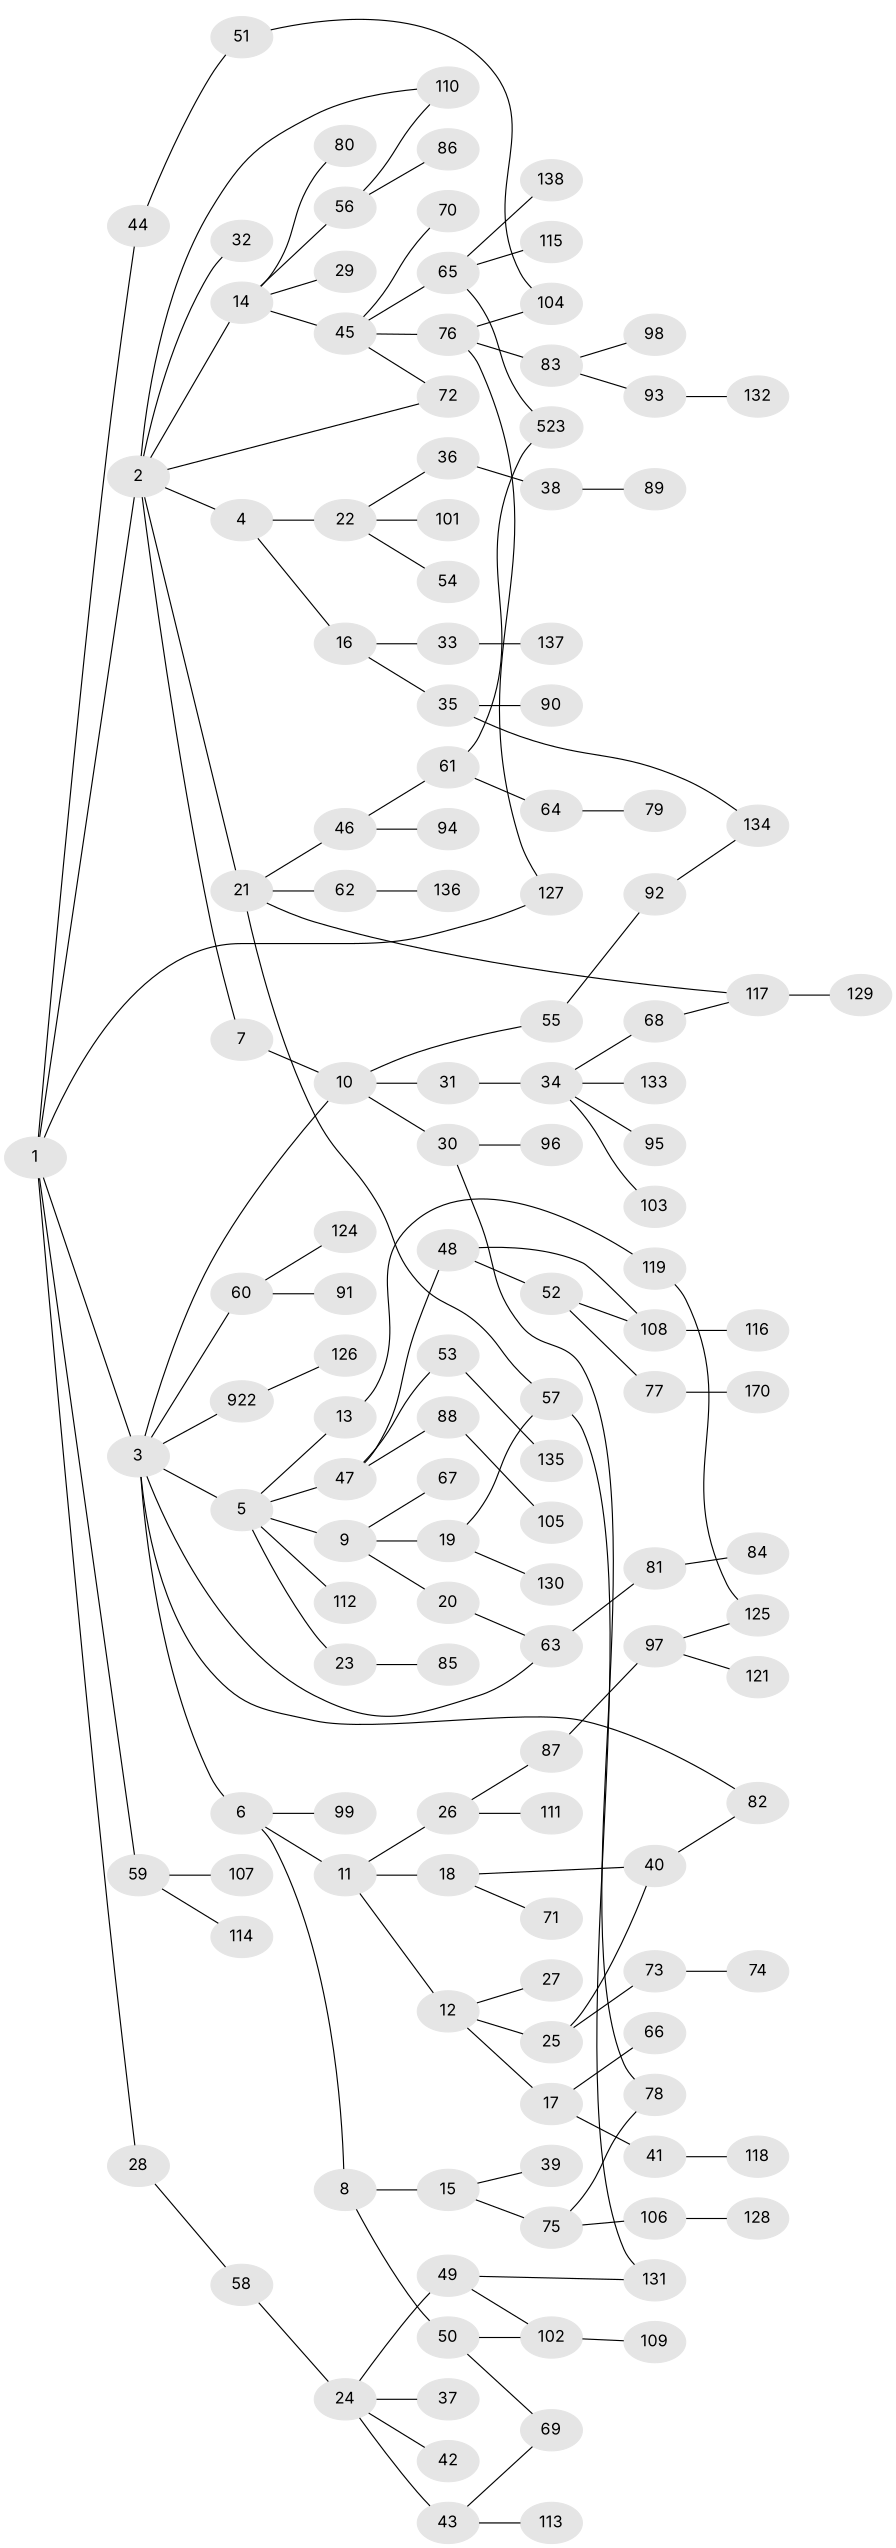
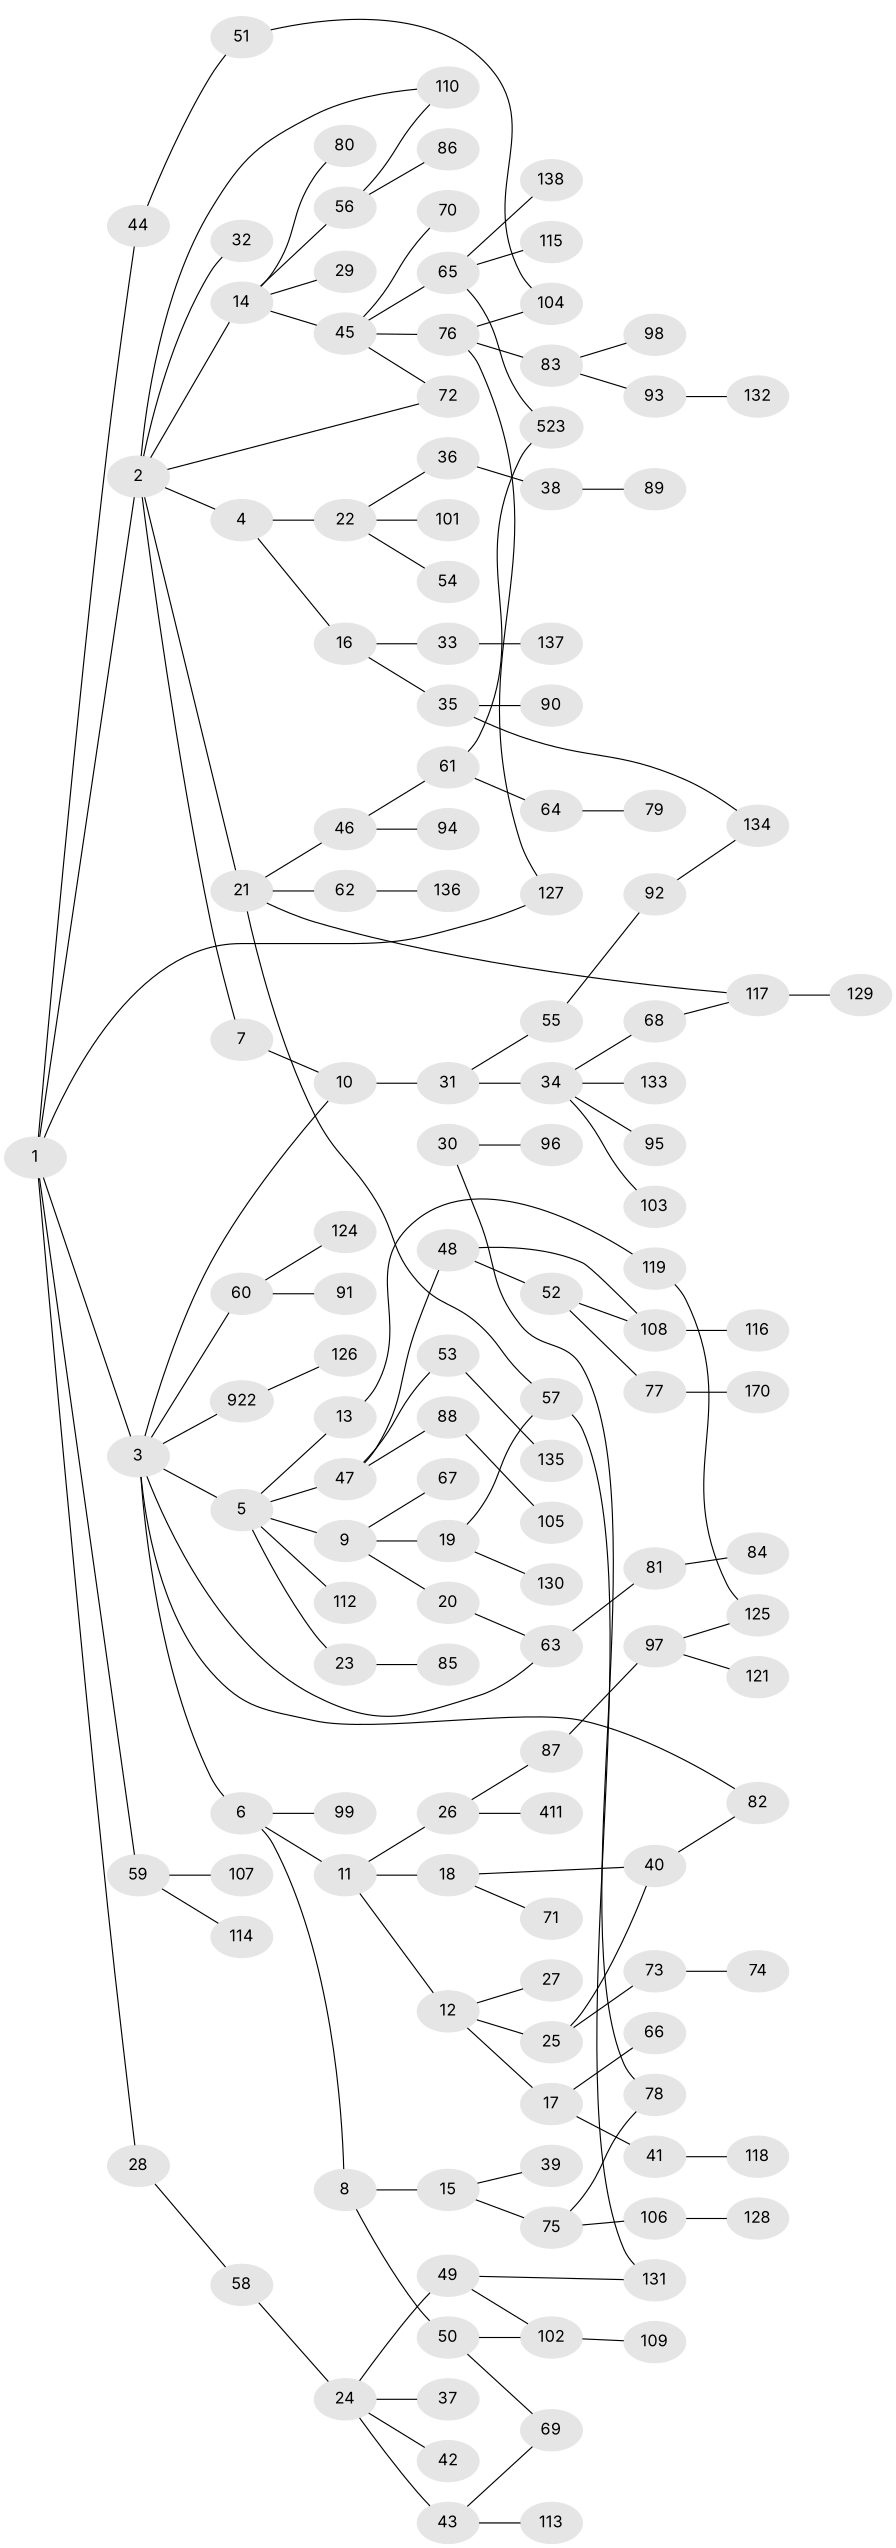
(444, 1044) -> (500, 1052)
(397, 1114) -> none
(551, 1813) -> (551, 1813)
